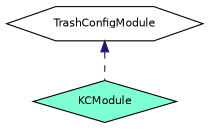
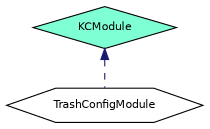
(105, 66) -> (105, 74)
